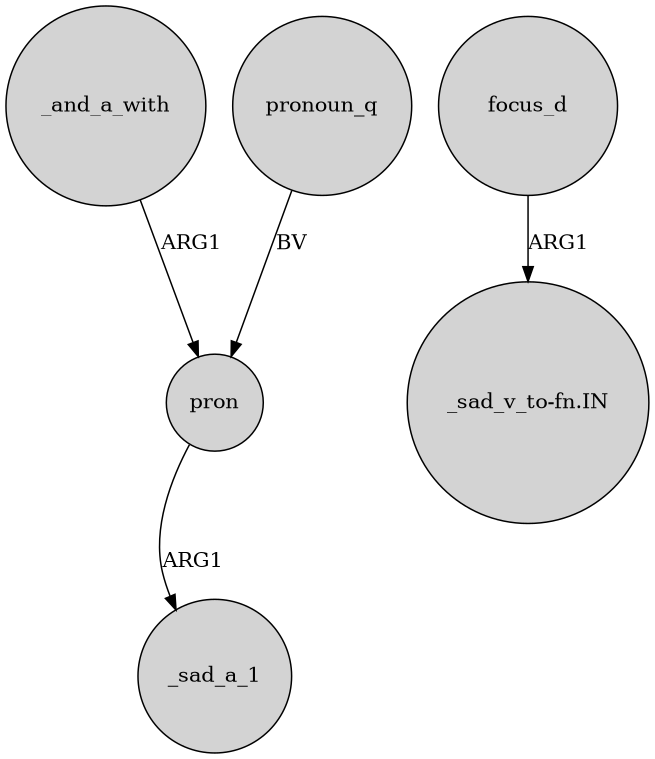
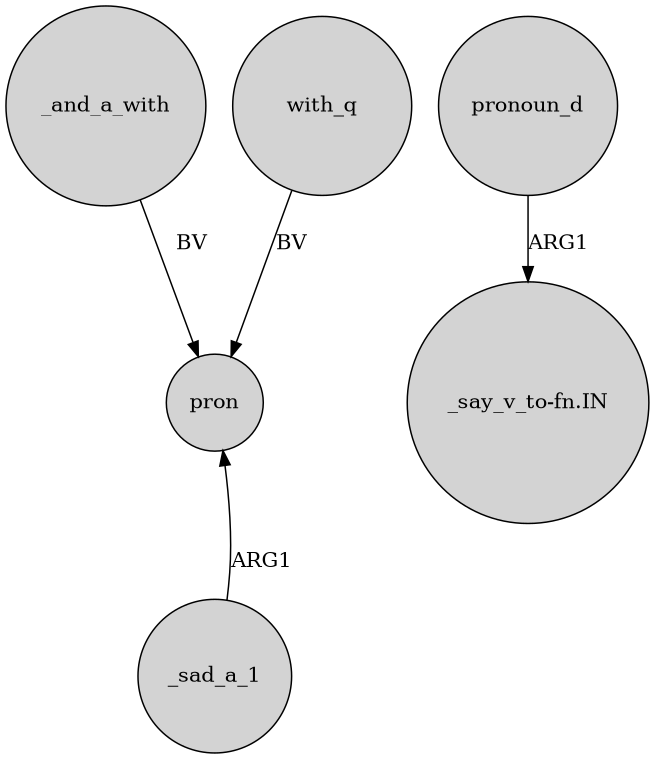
(322, 106) -> (322, 106)
(528, 106) -> (528, 106)
(192, 244) -> (192, 244)
(528, 403) -> (528, 403)
(162, 519) -> (230, 533)
